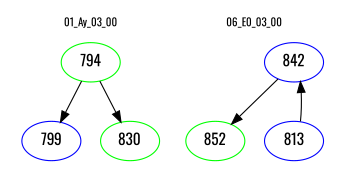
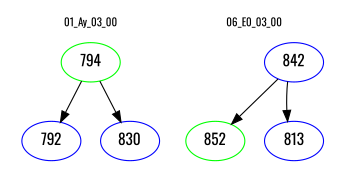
(301, 107) -> (287, 96)
(51, 141) -> (51, 141)
(130, 141) -> (130, 141)
